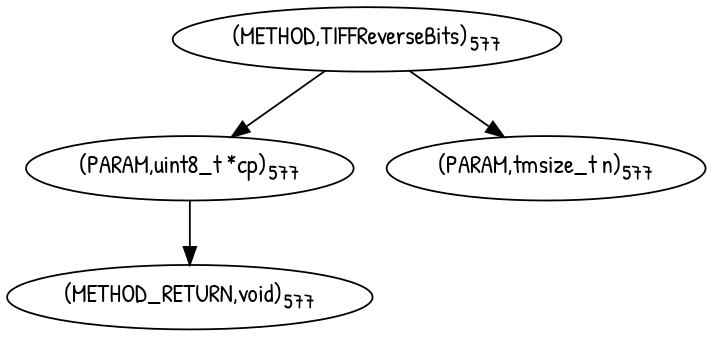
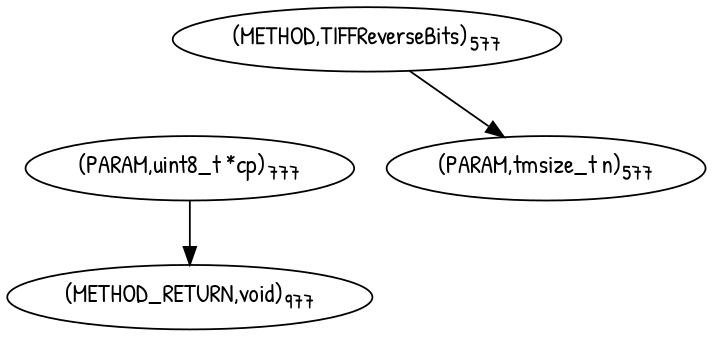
(286, 99) -> none
(285, 166) -> (285, 166)
(300, 295) -> (300, 295)
